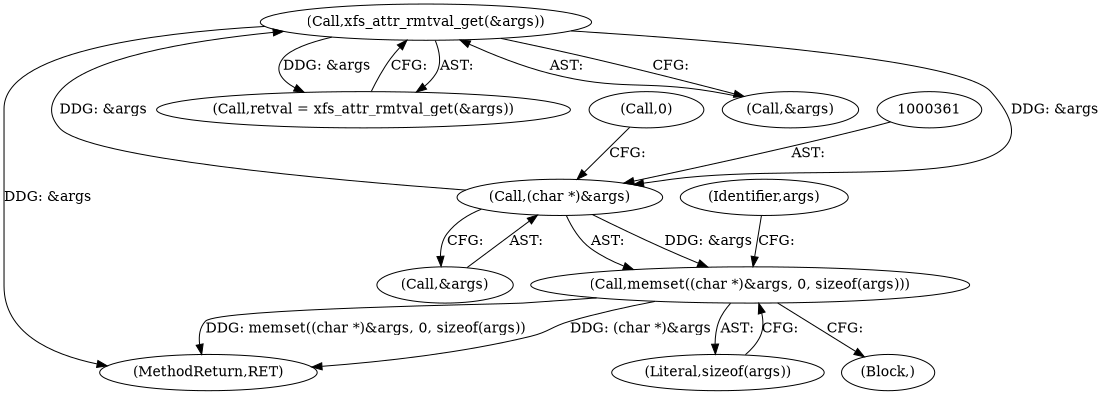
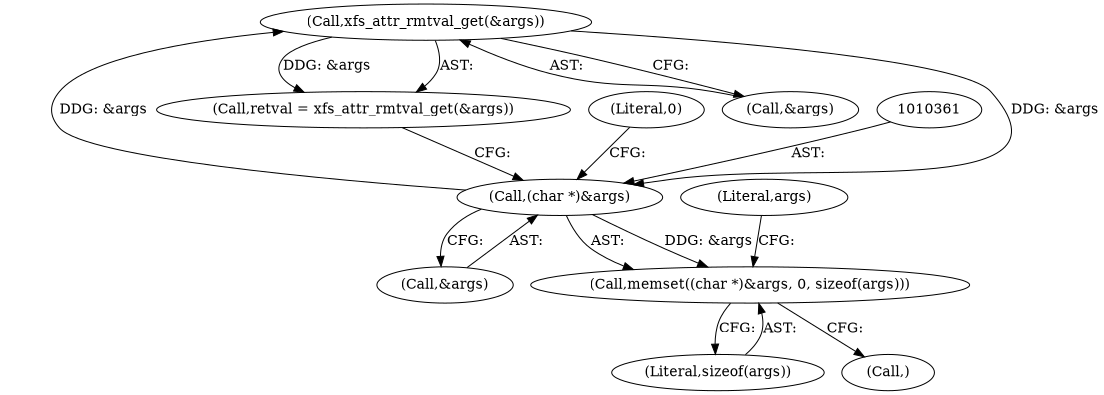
(384, 68) -> (458, 152)
(646, 110) -> (646, 110)
(929, 110) -> (929, 110)
(764, 197) -> (764, 197)
(740, 329) -> (740, 329)
(782, 329) -> (782, 329)
(208, 373) -> none
(888, 373) -> (888, 373)
